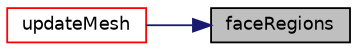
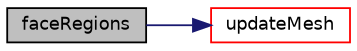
(169, 25) -> (169, 25)
